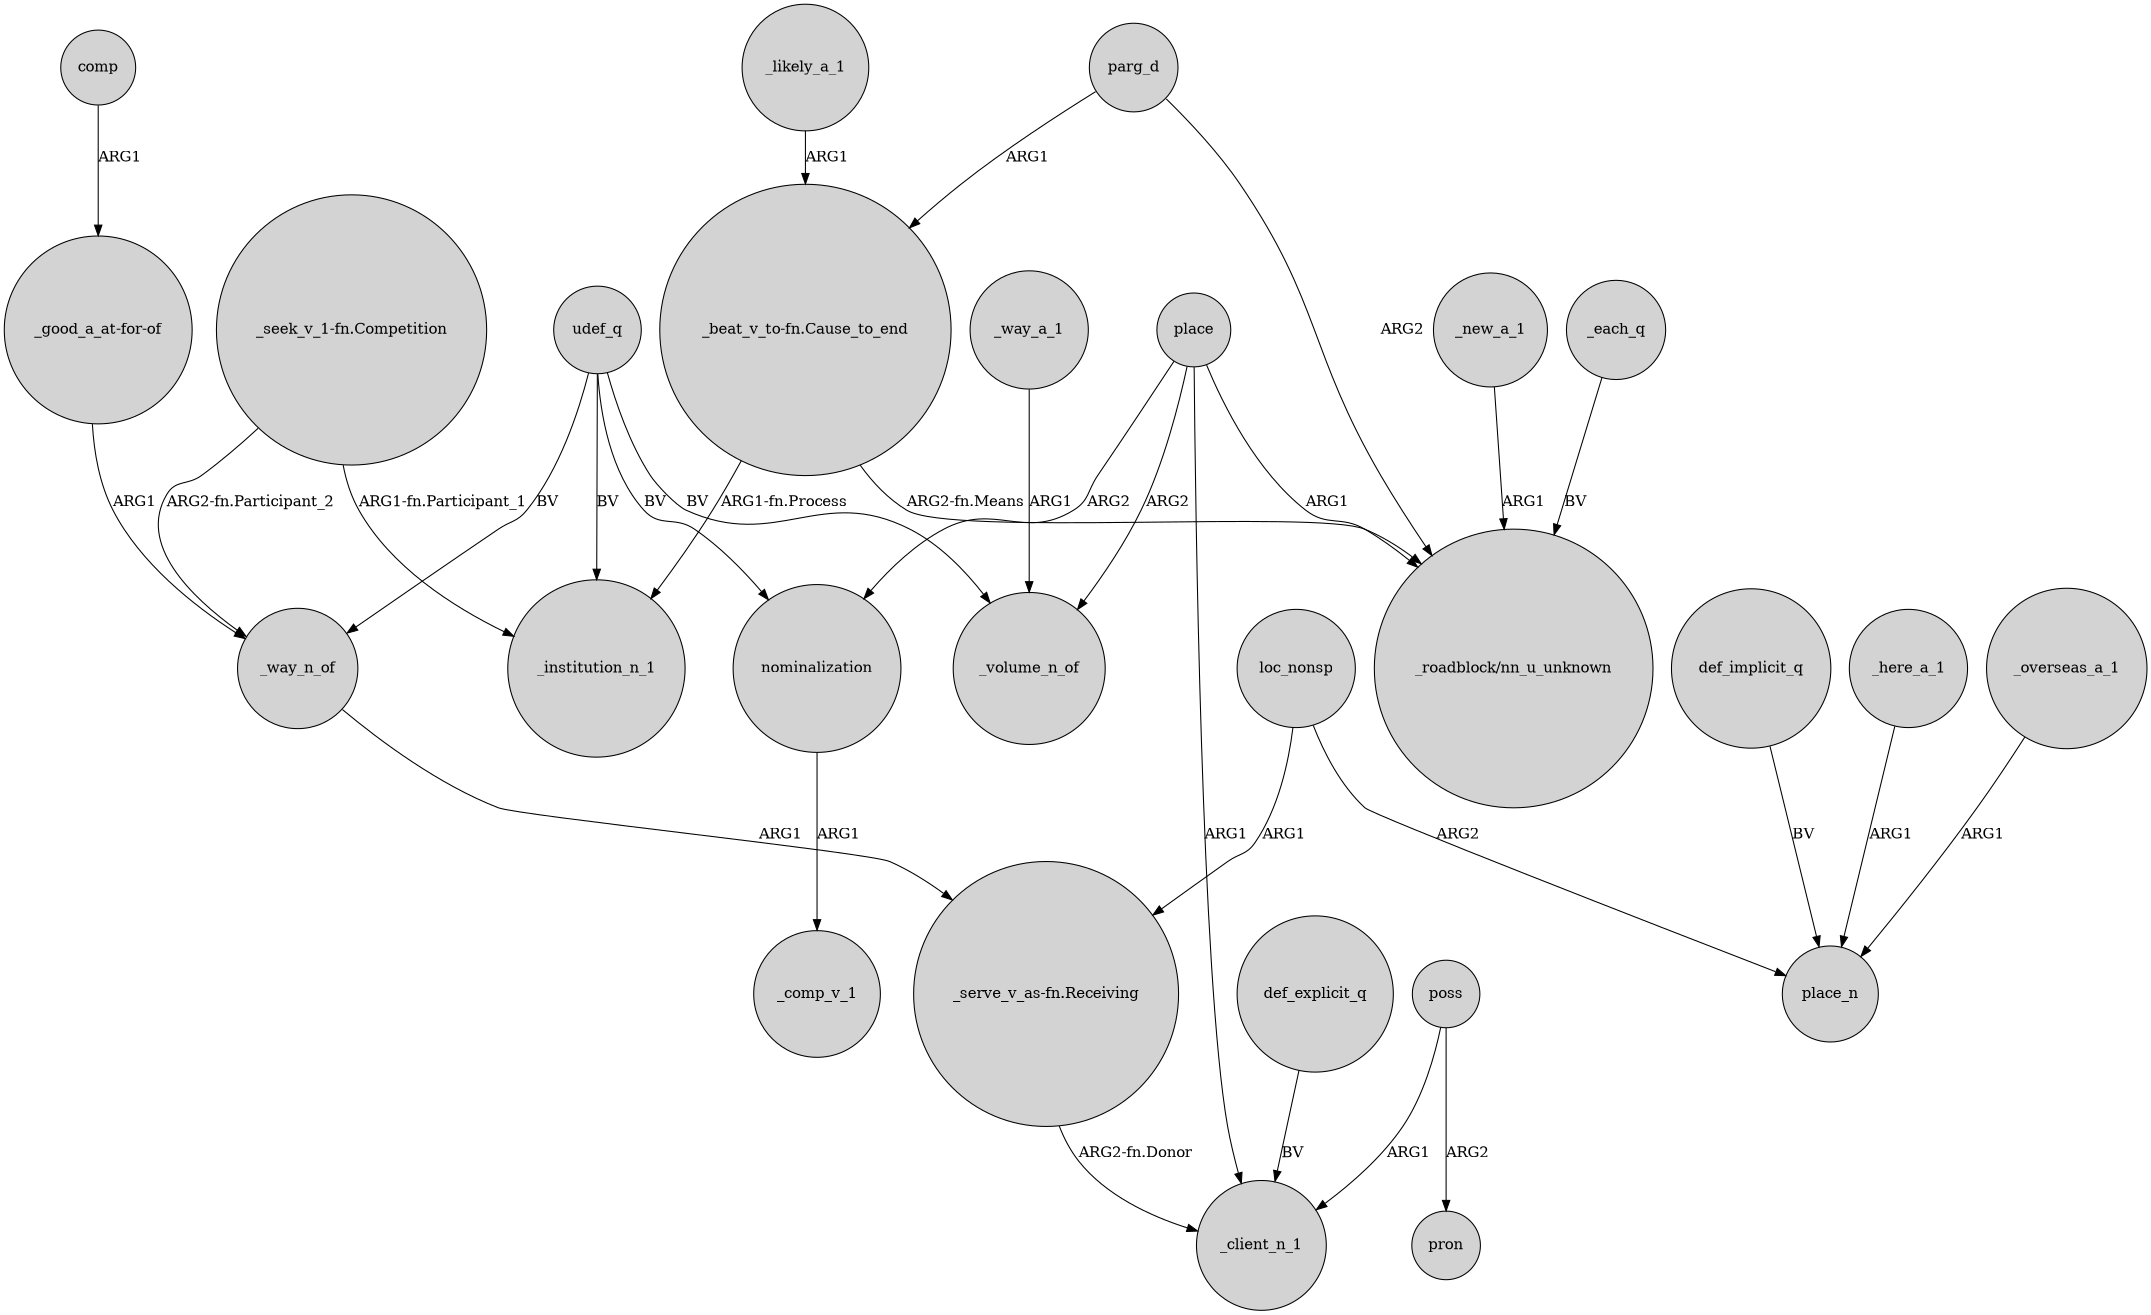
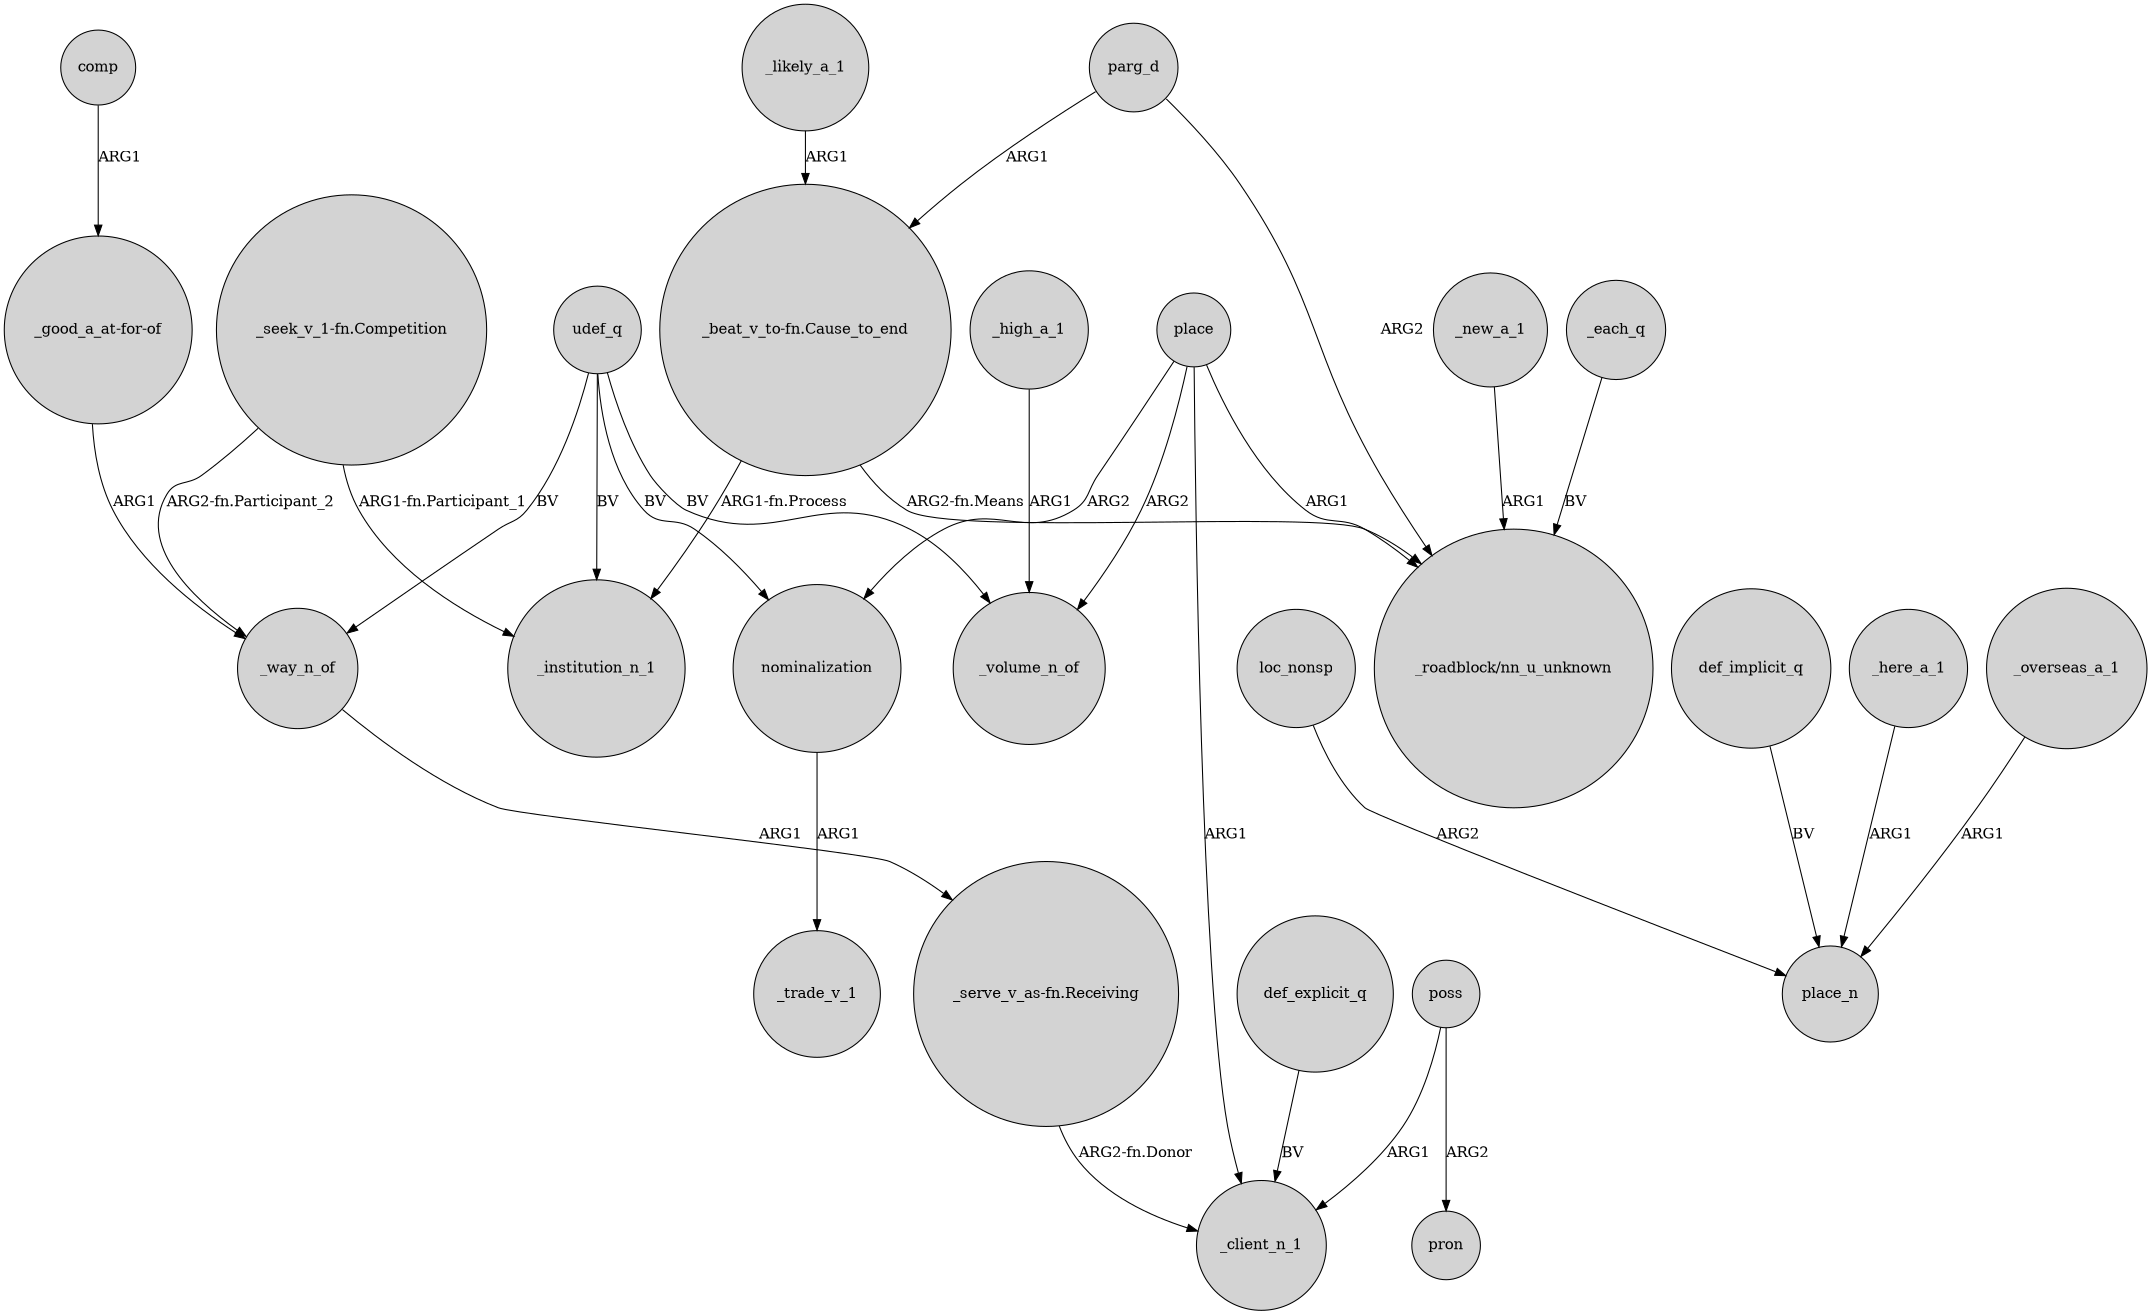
(1029, 330) -> (1029, 330)
(1257, 840) -> none
(817, 994) -> (817, 994)
